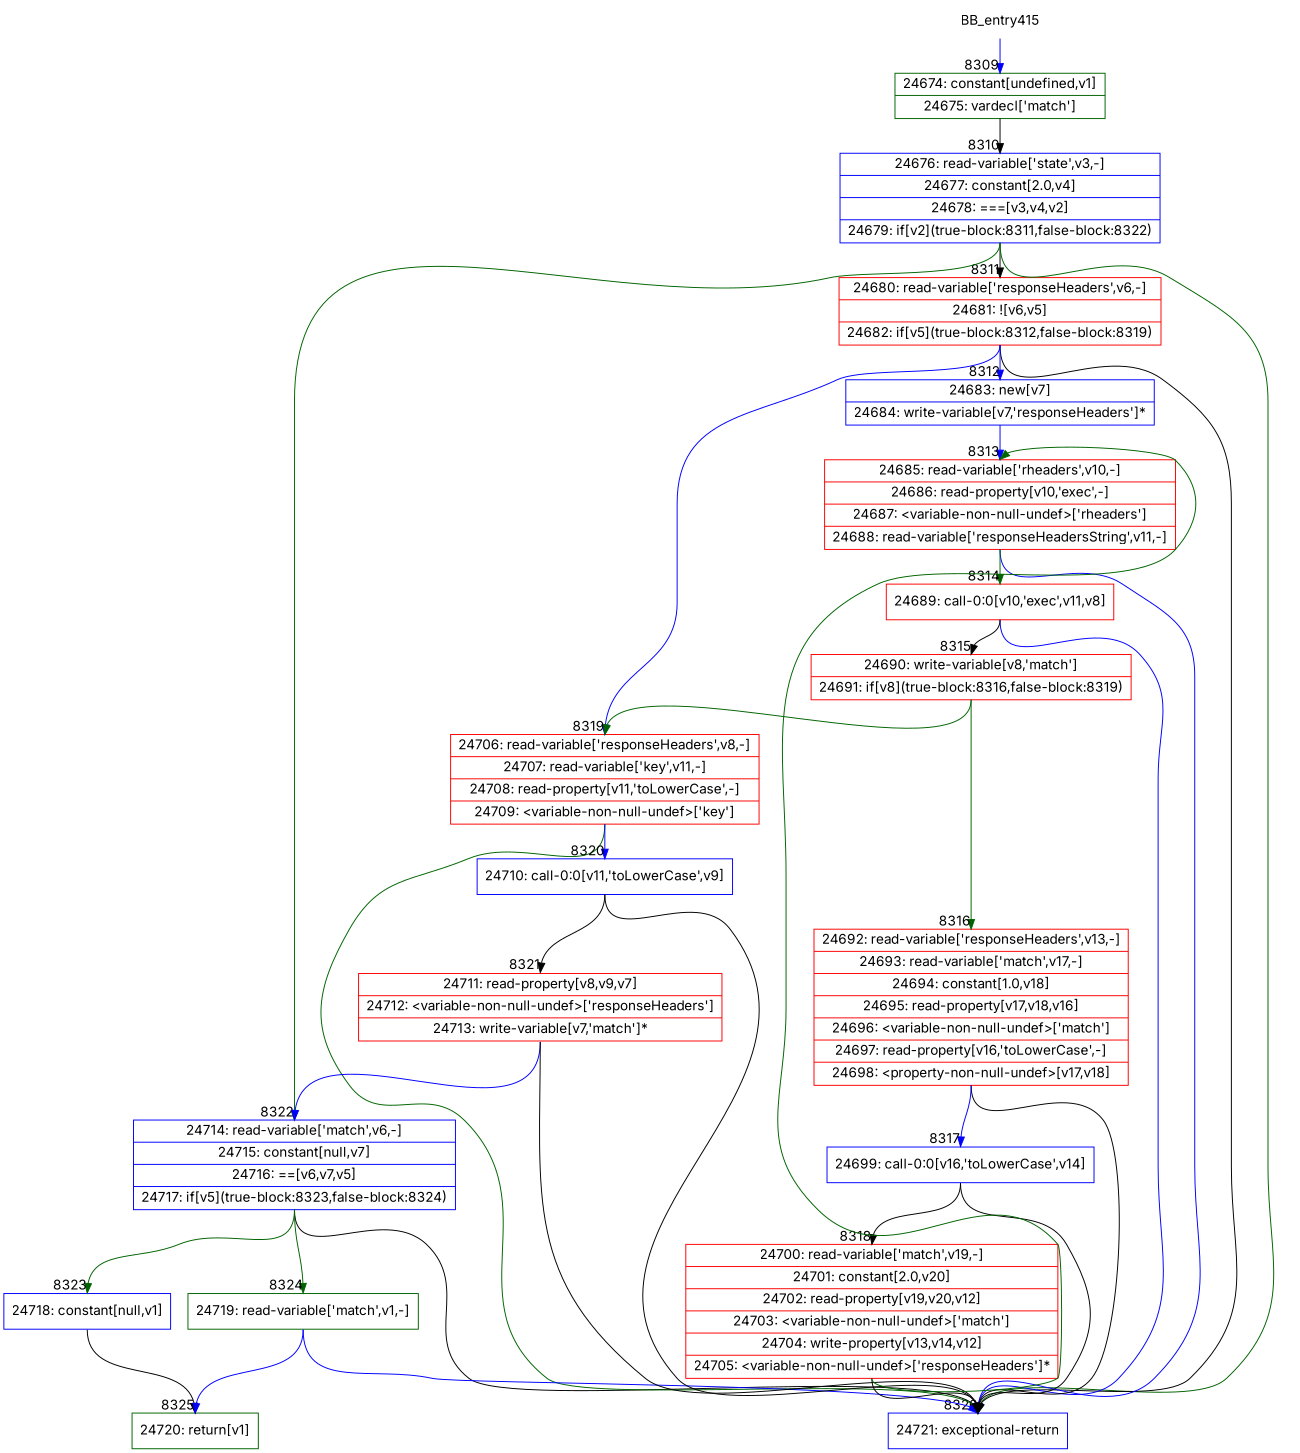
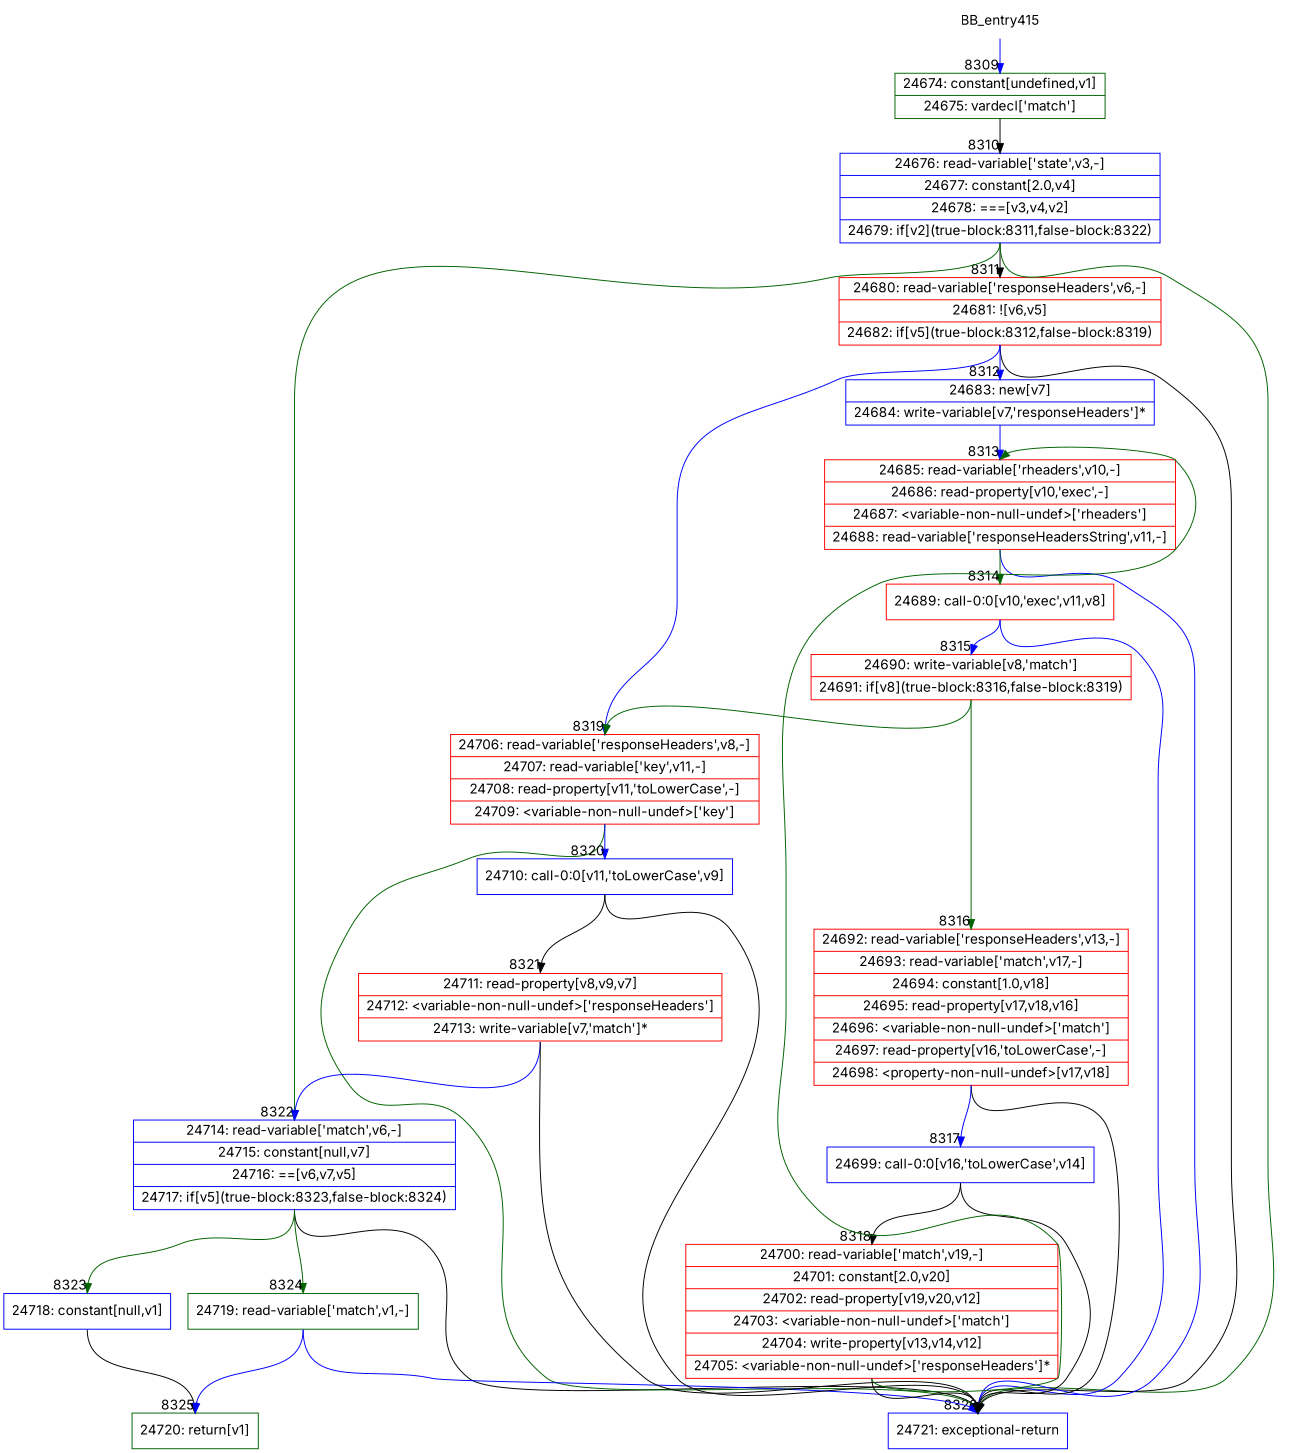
(990, 635) -> (990, 635)
